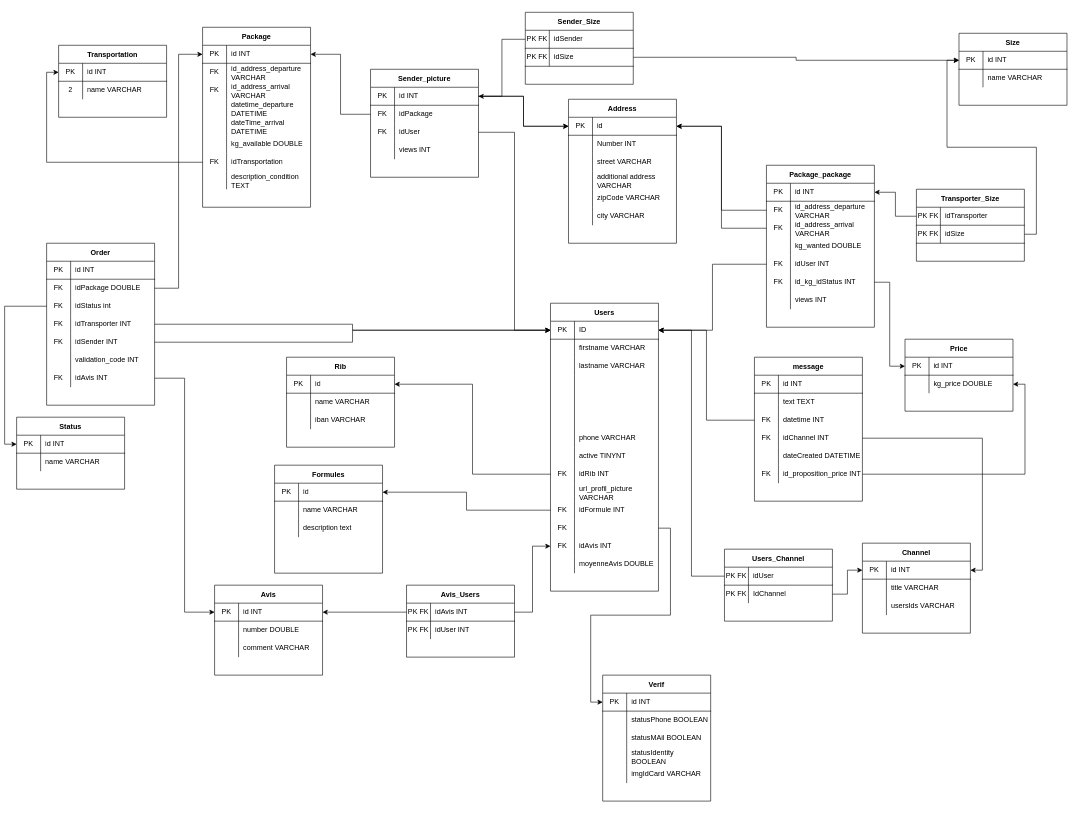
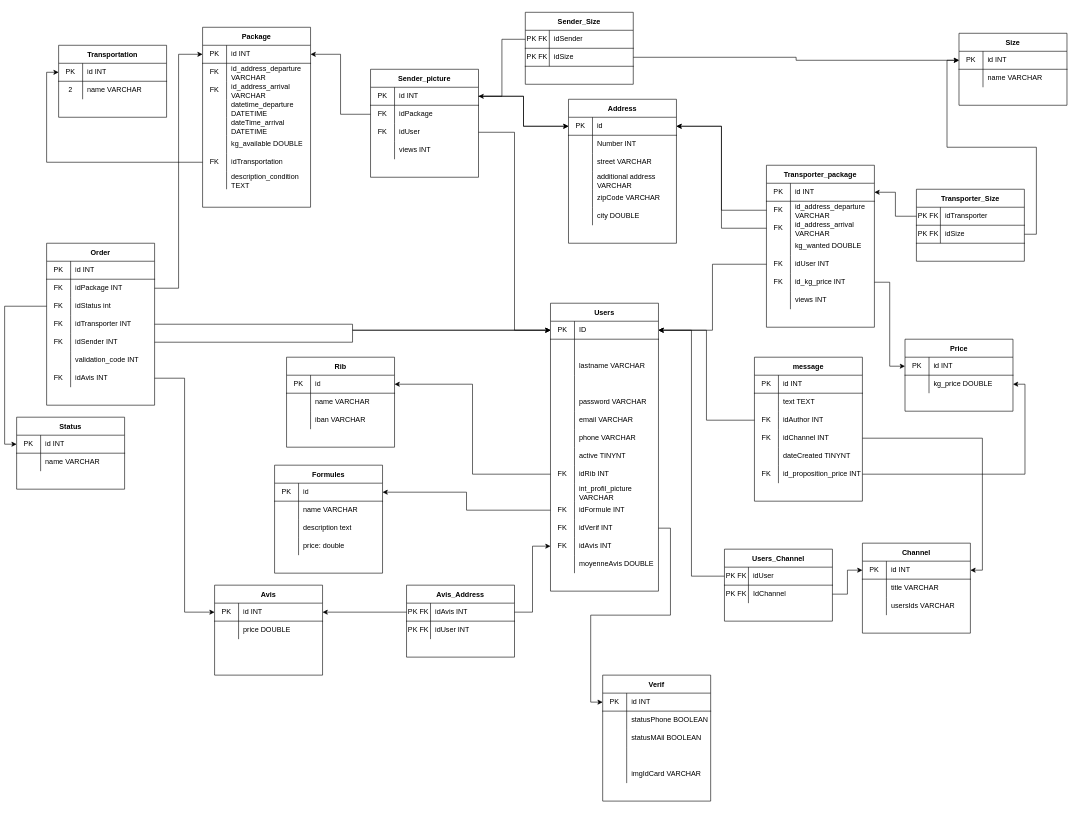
(820, 175) -> (820, 175)
(620, 216) -> (618, 216)
(829, 282) -> (823, 282)
(106, 288) -> (100, 288)
(617, 348) -> none
none -> (617, 402)
none -> (617, 420)
(806, 420) -> (806, 420)
(823, 456) -> (819, 456)
(619, 492) -> (619, 492)
none -> (617, 528)
none -> (341, 546)
(460, 595) -> (460, 595)
(269, 630) -> (266, 630)
(281, 648) -> none
(669, 756) -> none
